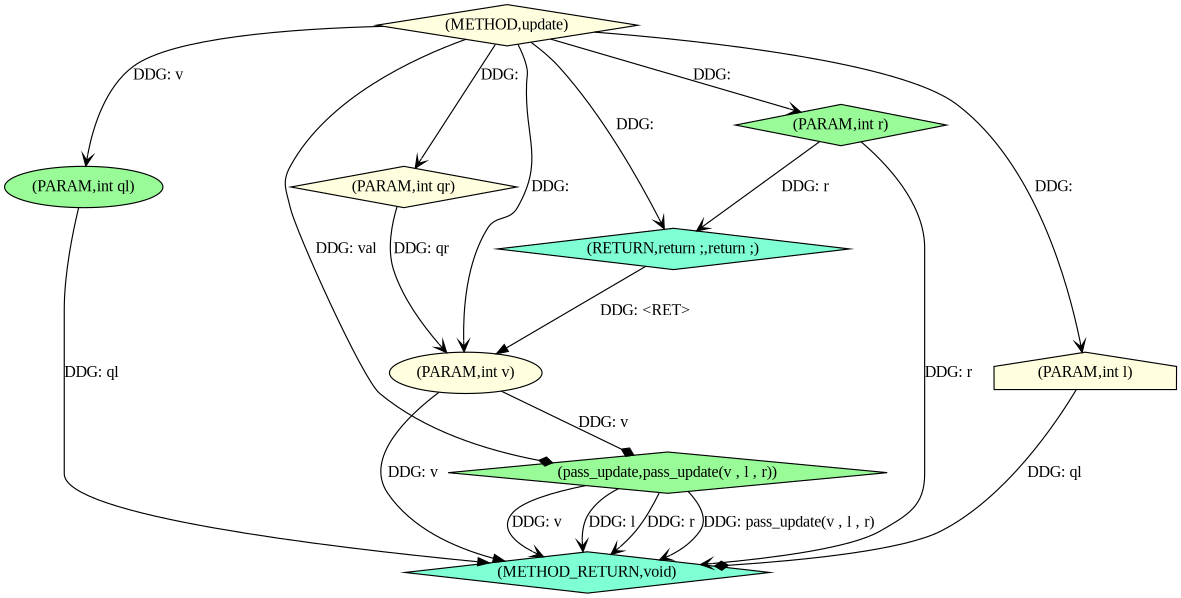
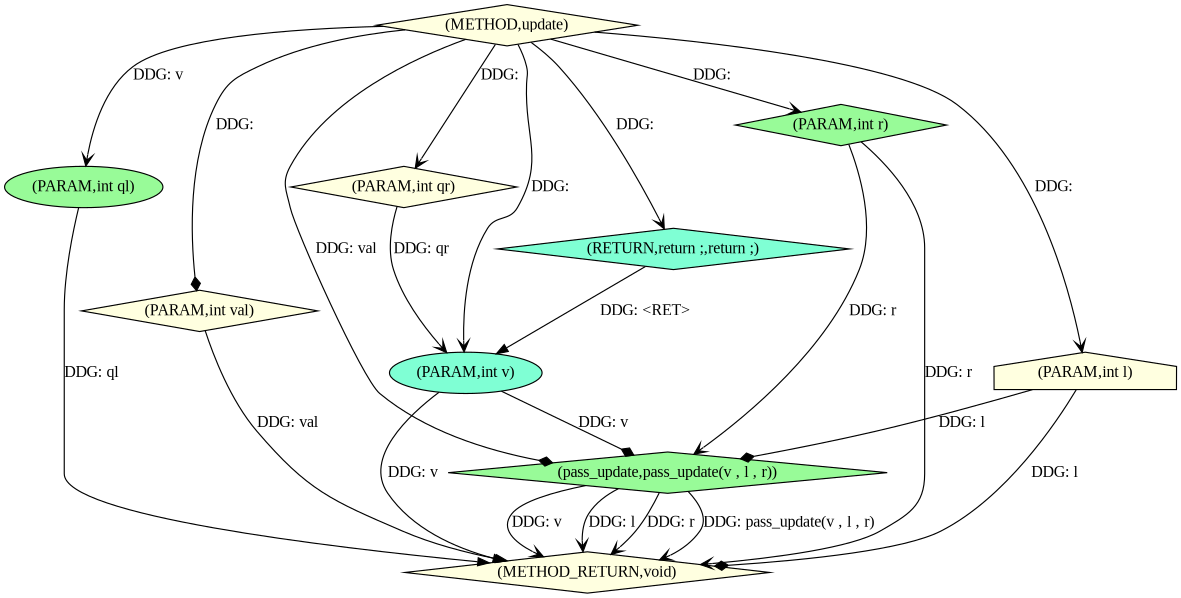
(763, 183) -> (833, 318)
none -> (200, 311)
(466, 373) -> (466, 373)
none -> (894, 427)
(1055, 473) -> (1055, 473)
(587, 572) -> (587, 572)
